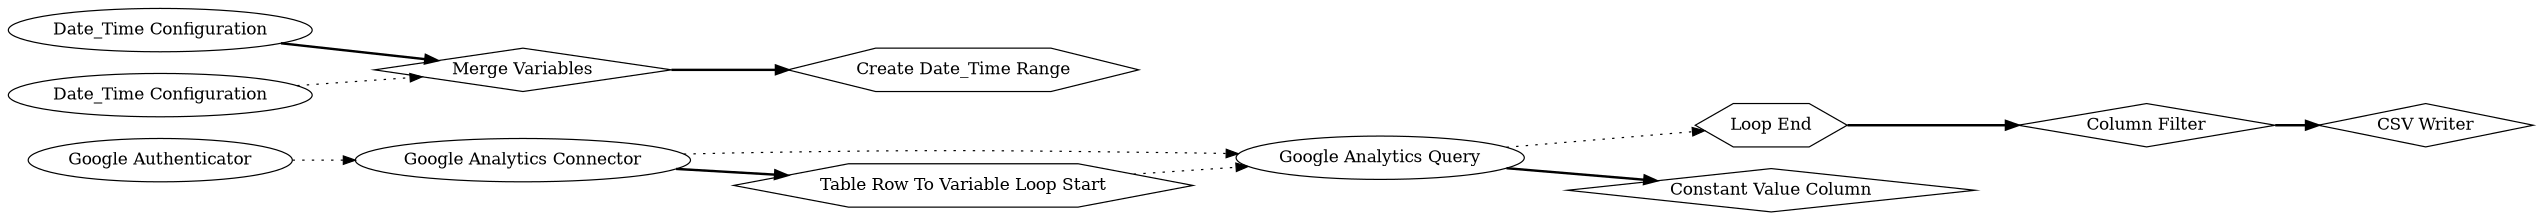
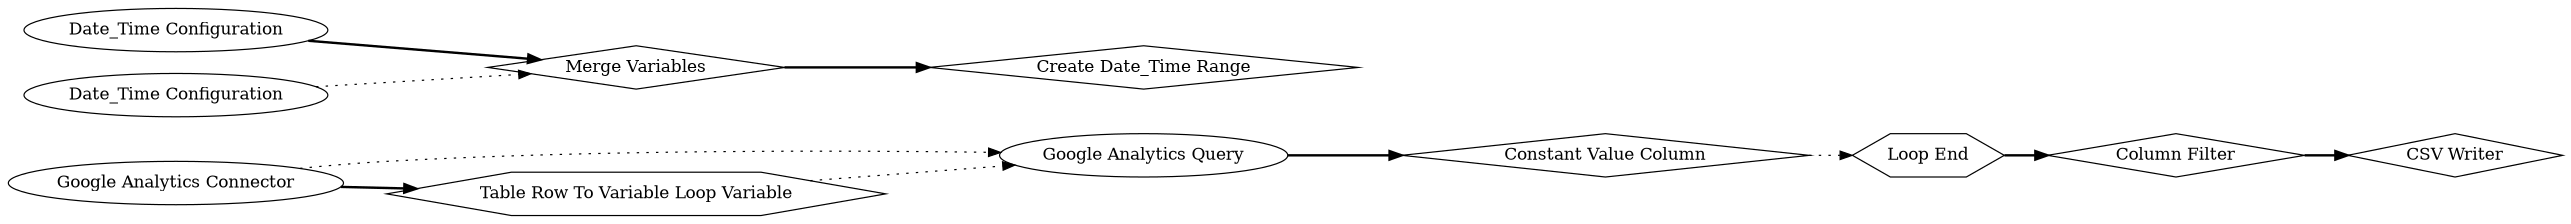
(963, 70) -> (1144, 67)
(1599, 139) -> (1825, 155)
(160, 160) -> none
(963, 185) -> (636, 194)
